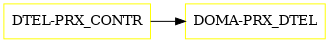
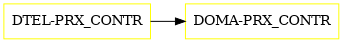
(255, 21) -> (262, 21)
